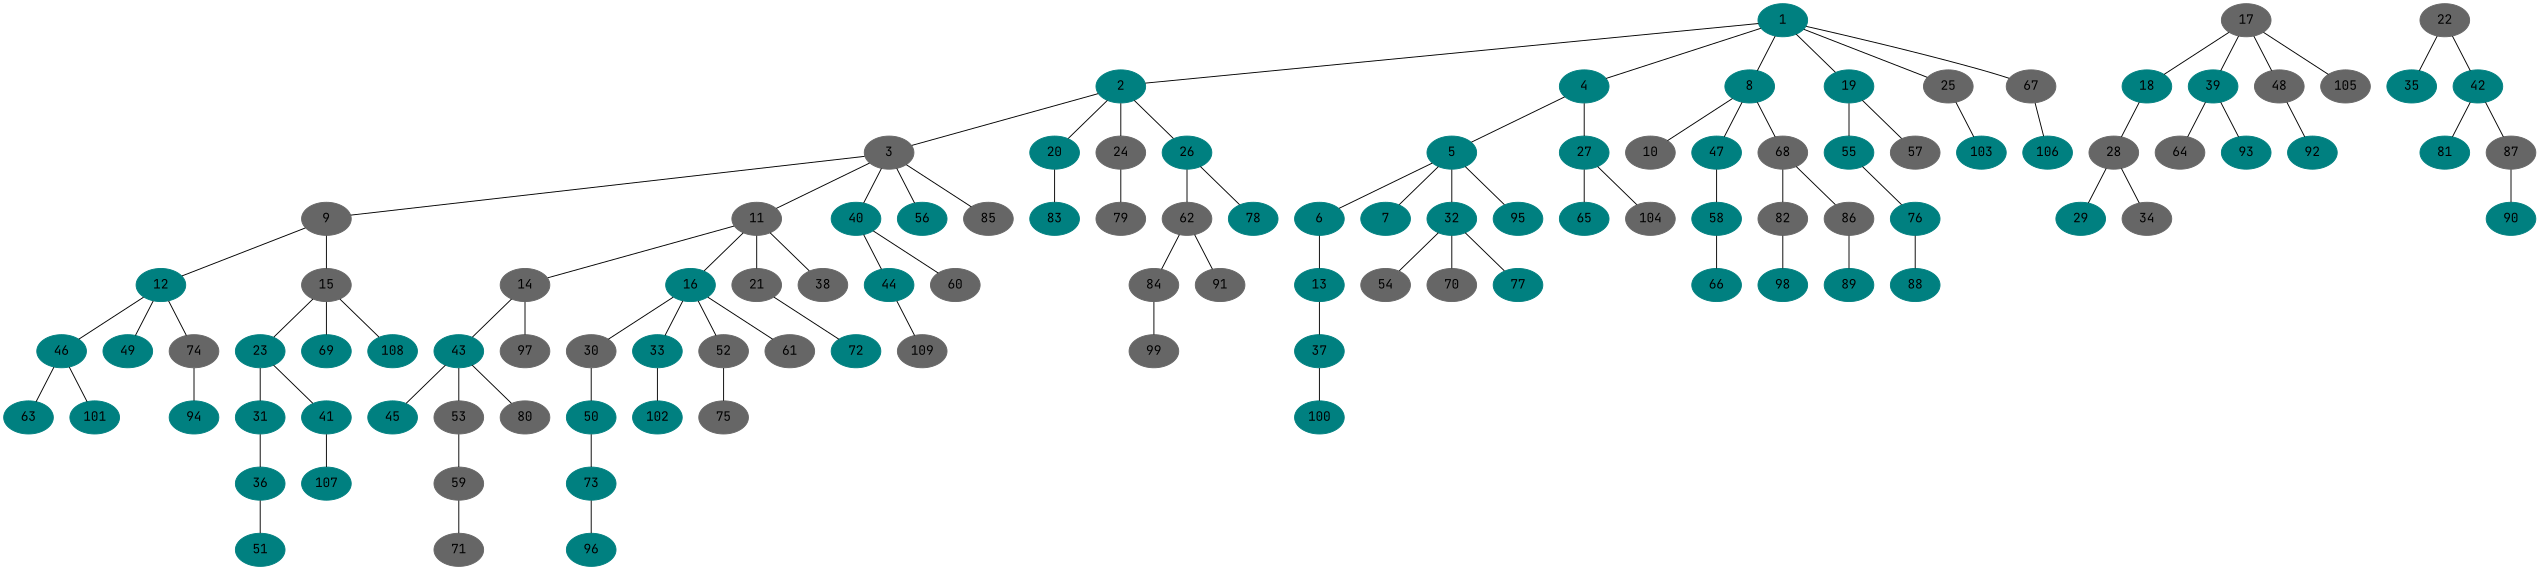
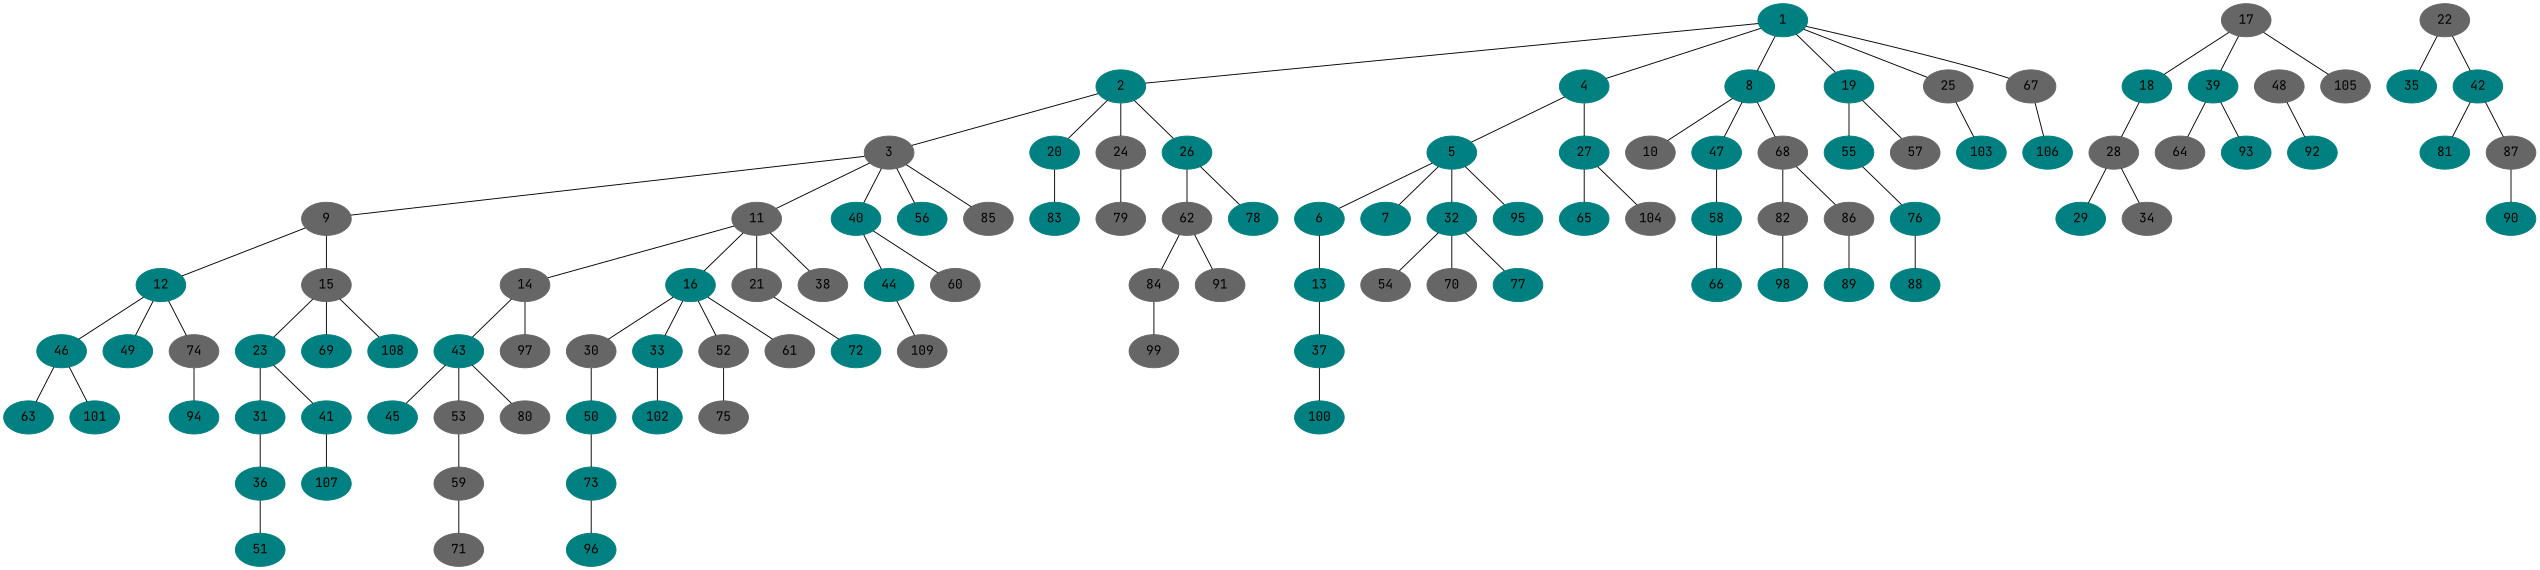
(2263, 53) -> none
